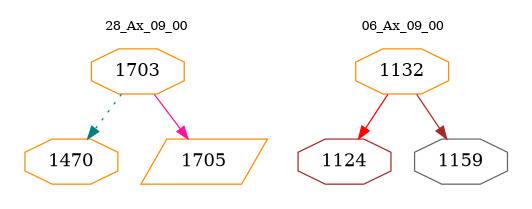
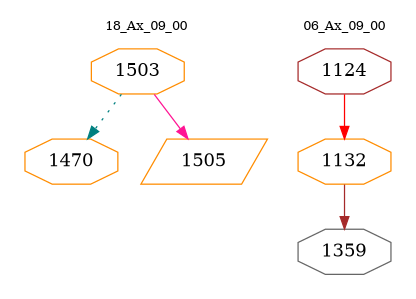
(147, 27) -> (147, 27)
(138, 71) -> (138, 71)
(377, 111) -> (345, 110)
(204, 162) -> (204, 162)
(461, 162) -> (345, 252)
